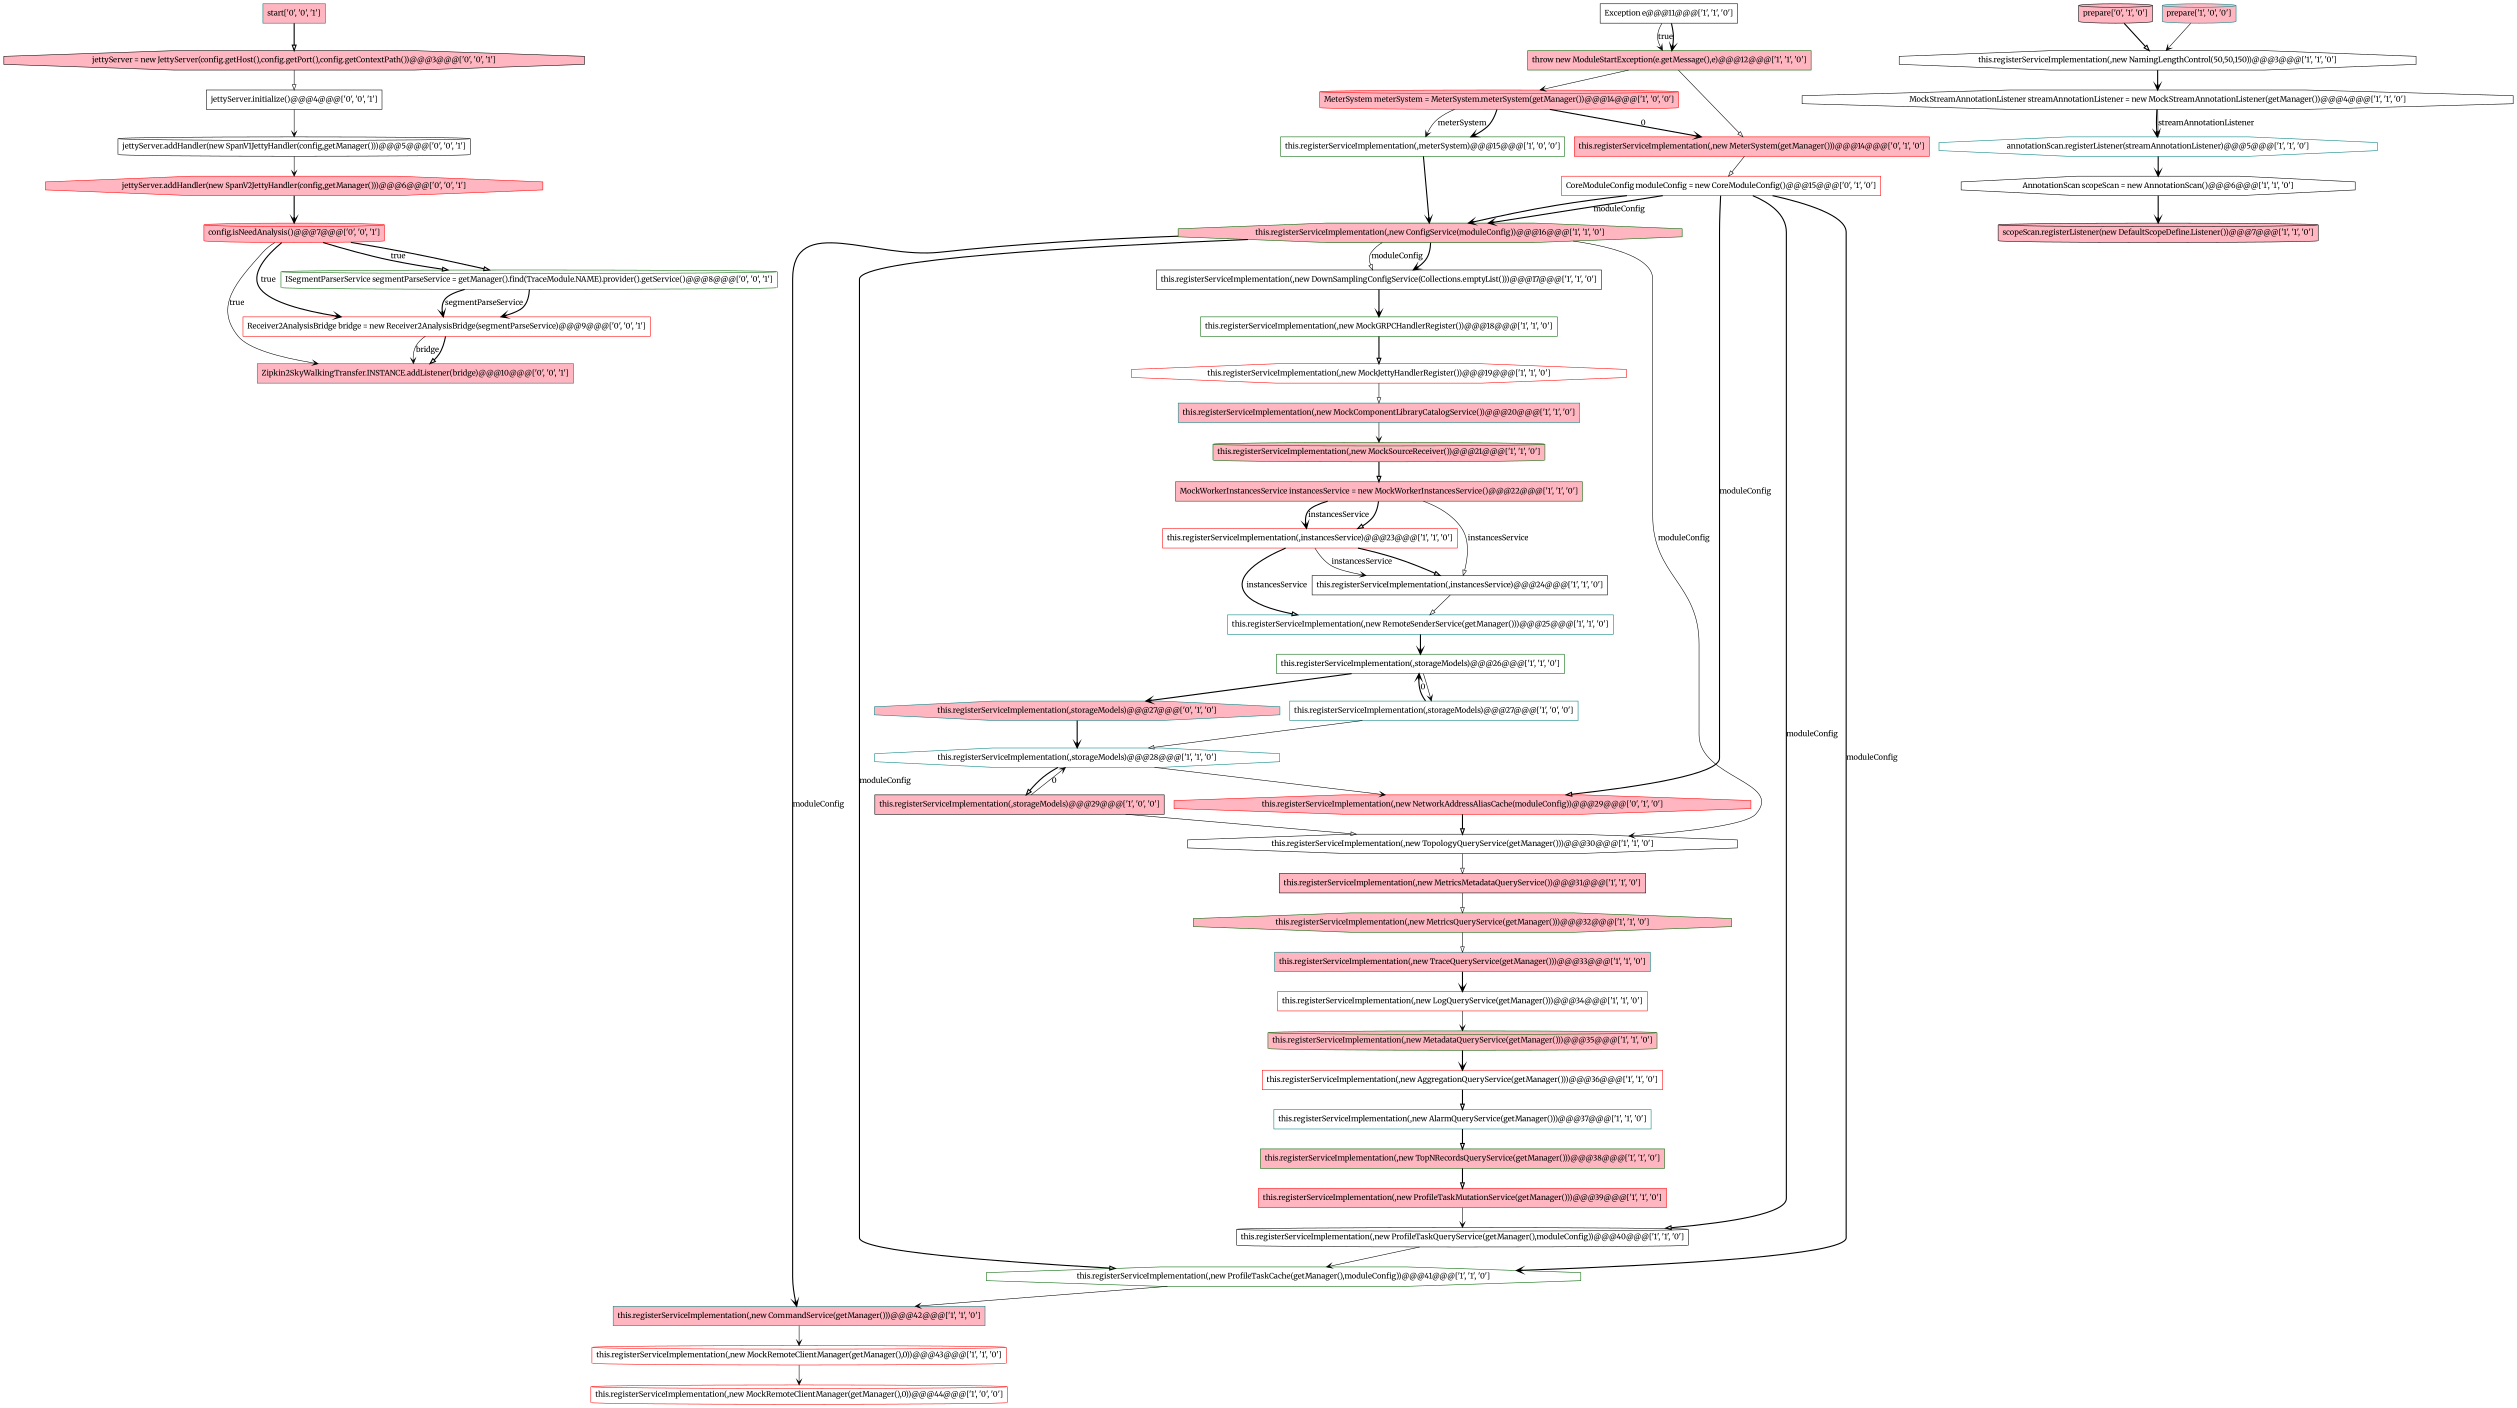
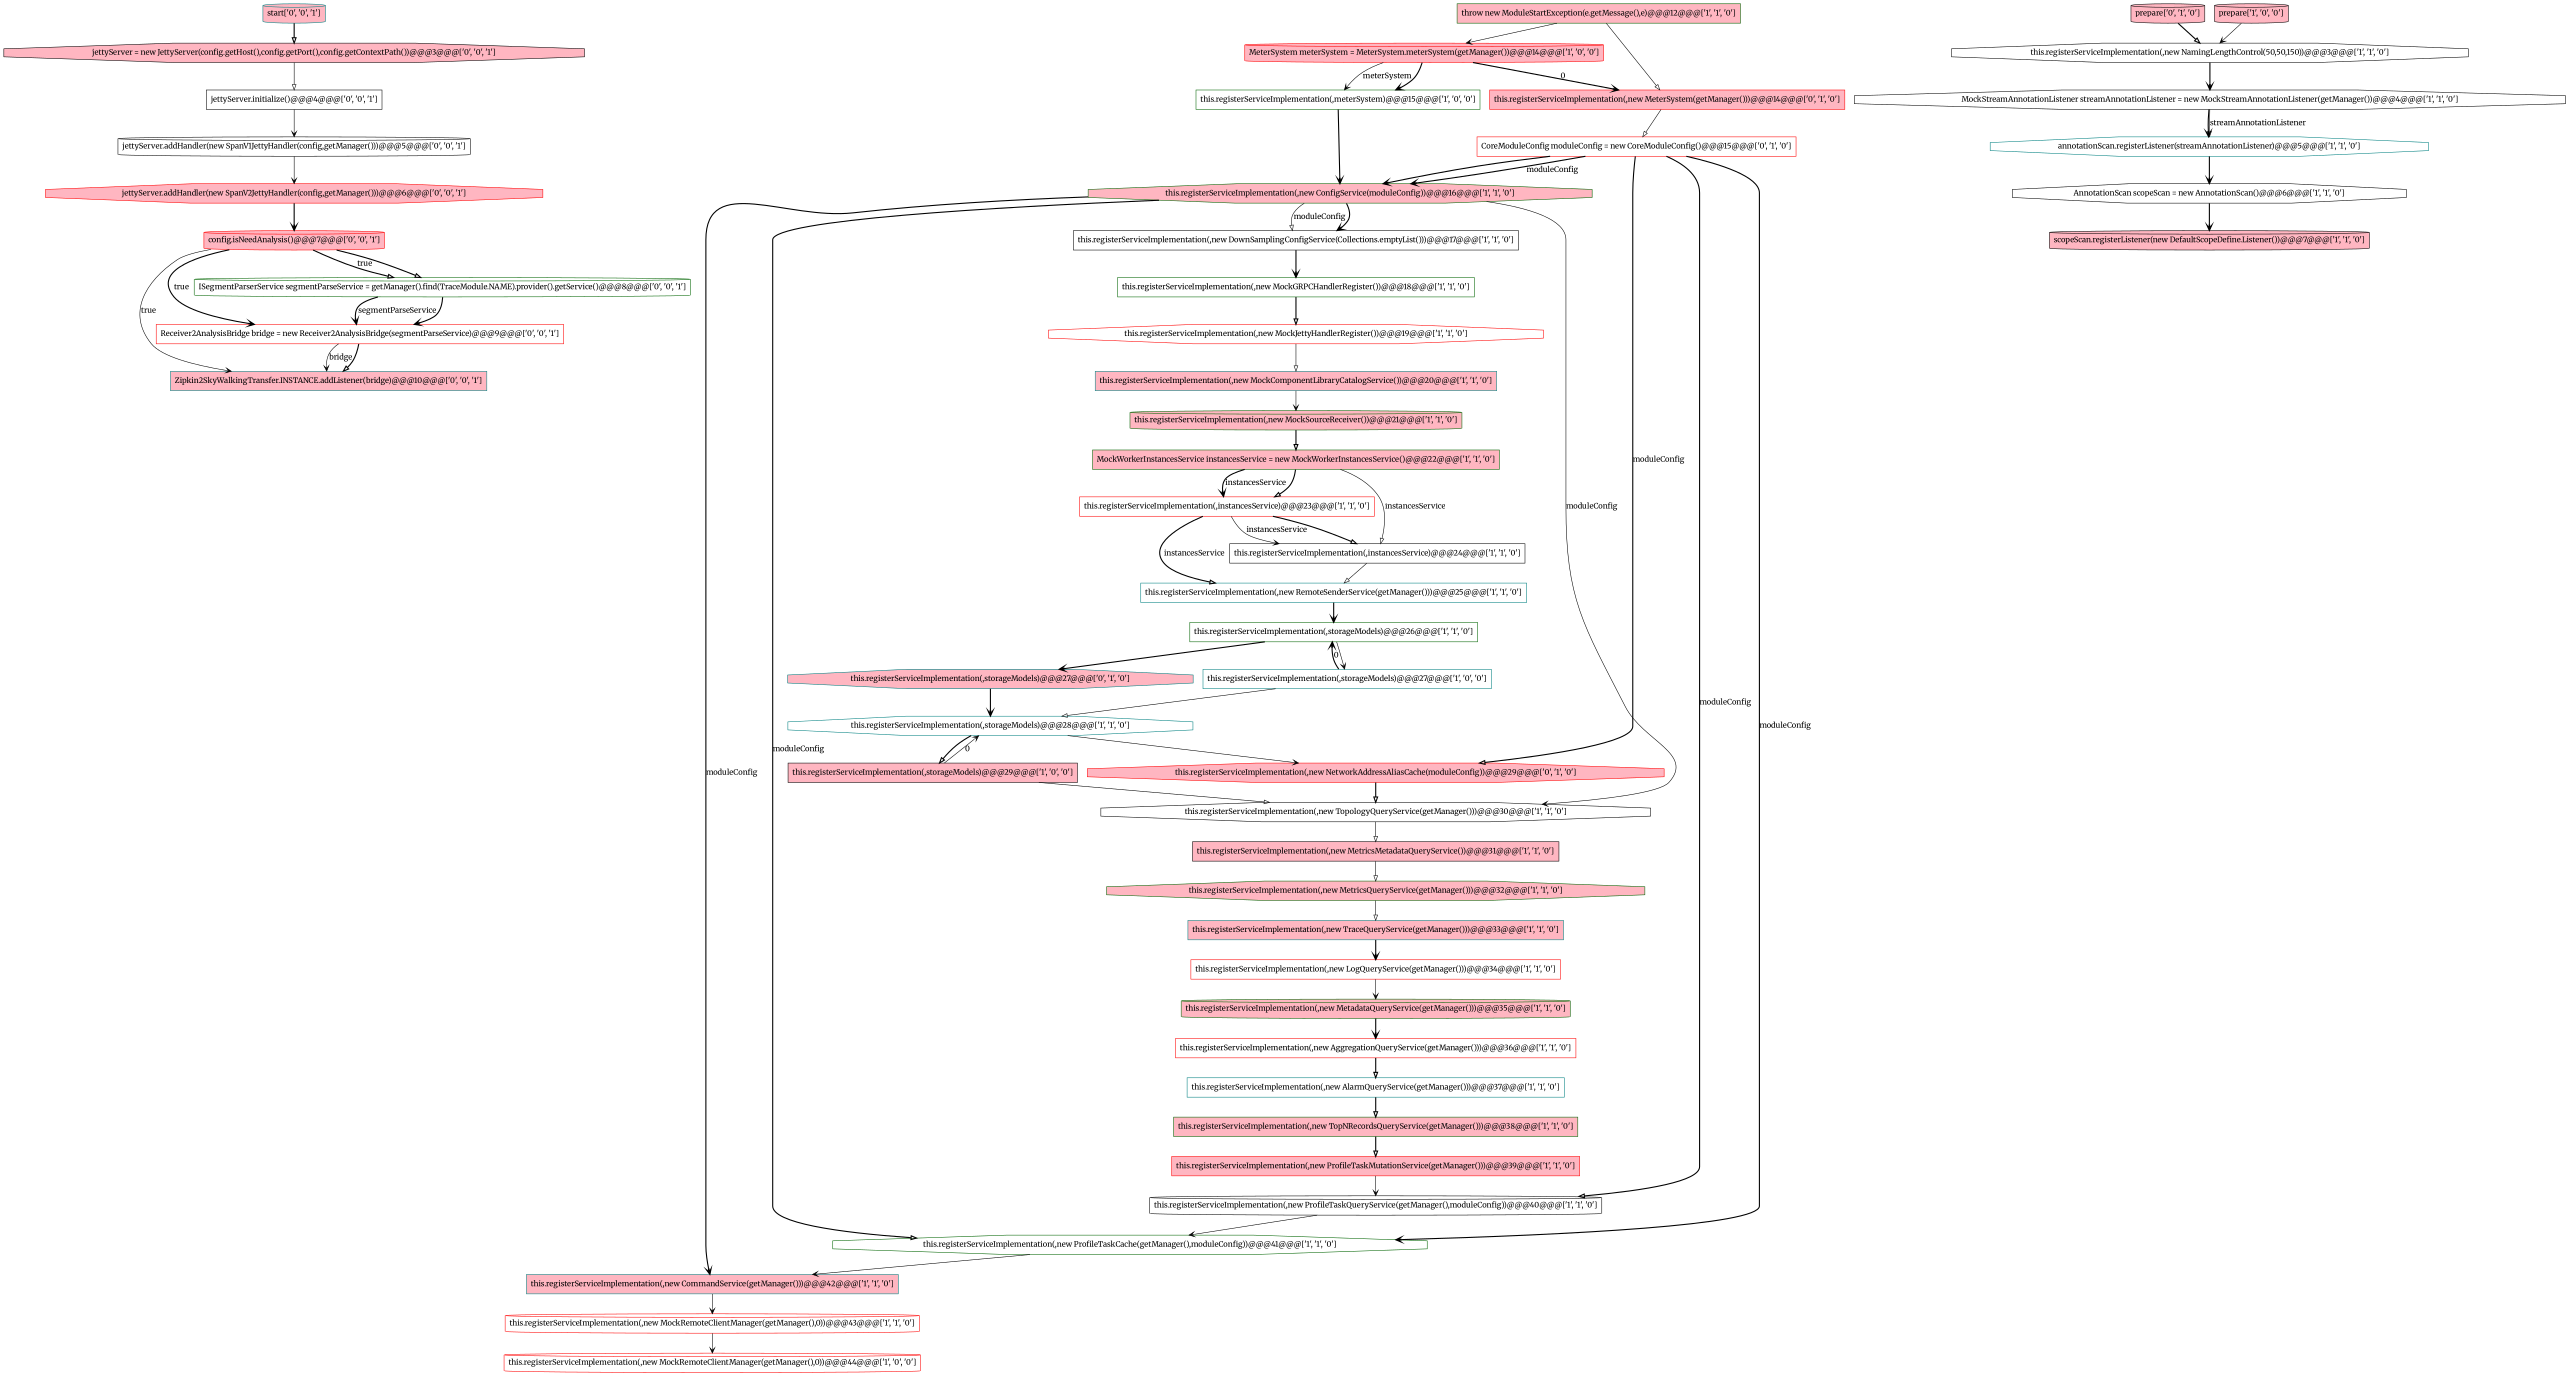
(294, 13) -> (294, 13)
(1669, 13) -> none
(2199, 13) -> (2251, 13)
